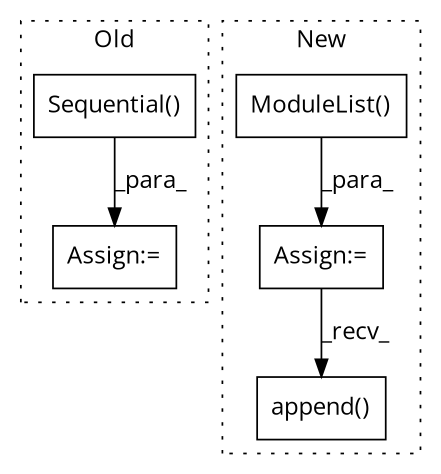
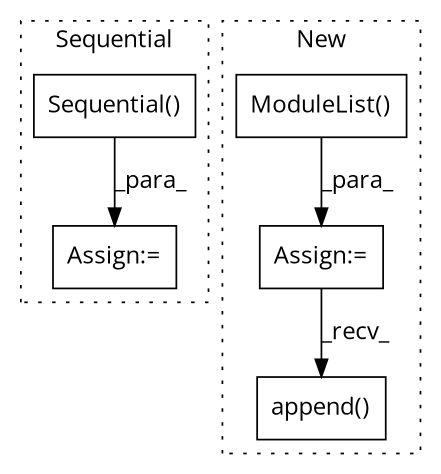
(115, 41) -> (115, 41)
